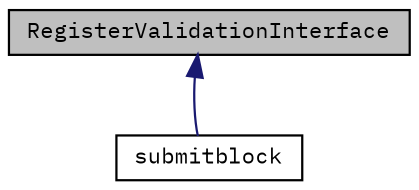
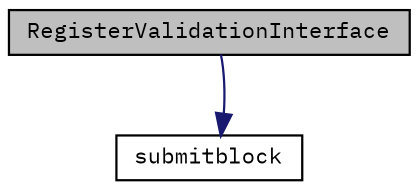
(194, 107) -> (224, 84)
